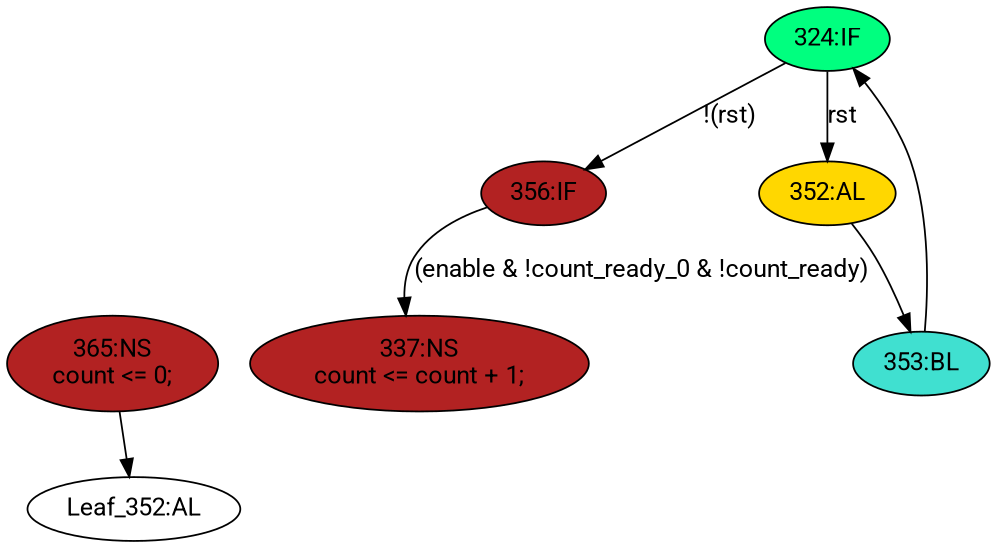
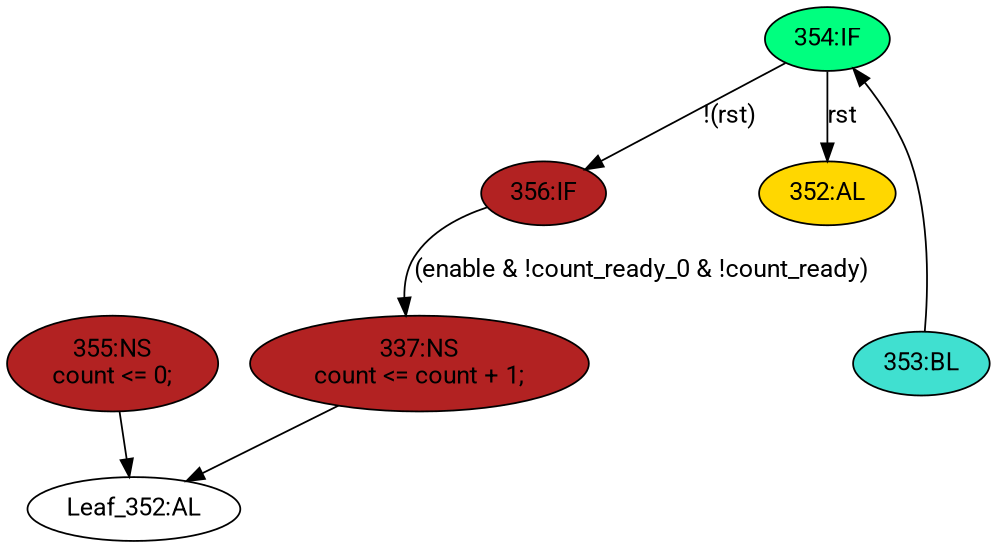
(827, 39) -> (827, 39)
(881, 268) -> none
(113, 364) -> (113, 364)
none -> (270, 439)
